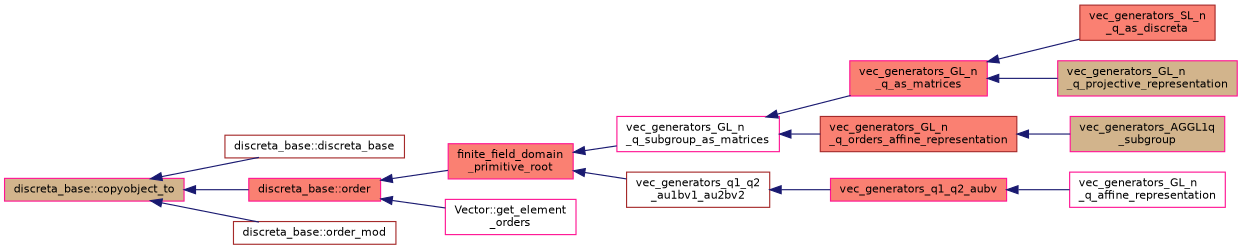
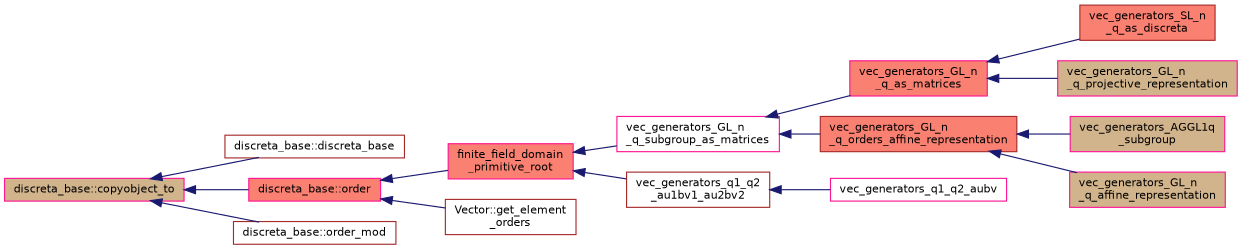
(919, 190) -> (919, 190)
(1044, 190) -> (1039, 163)
(1147, 190) -> (1147, 190)
(511, 217) -> (511, 217)
